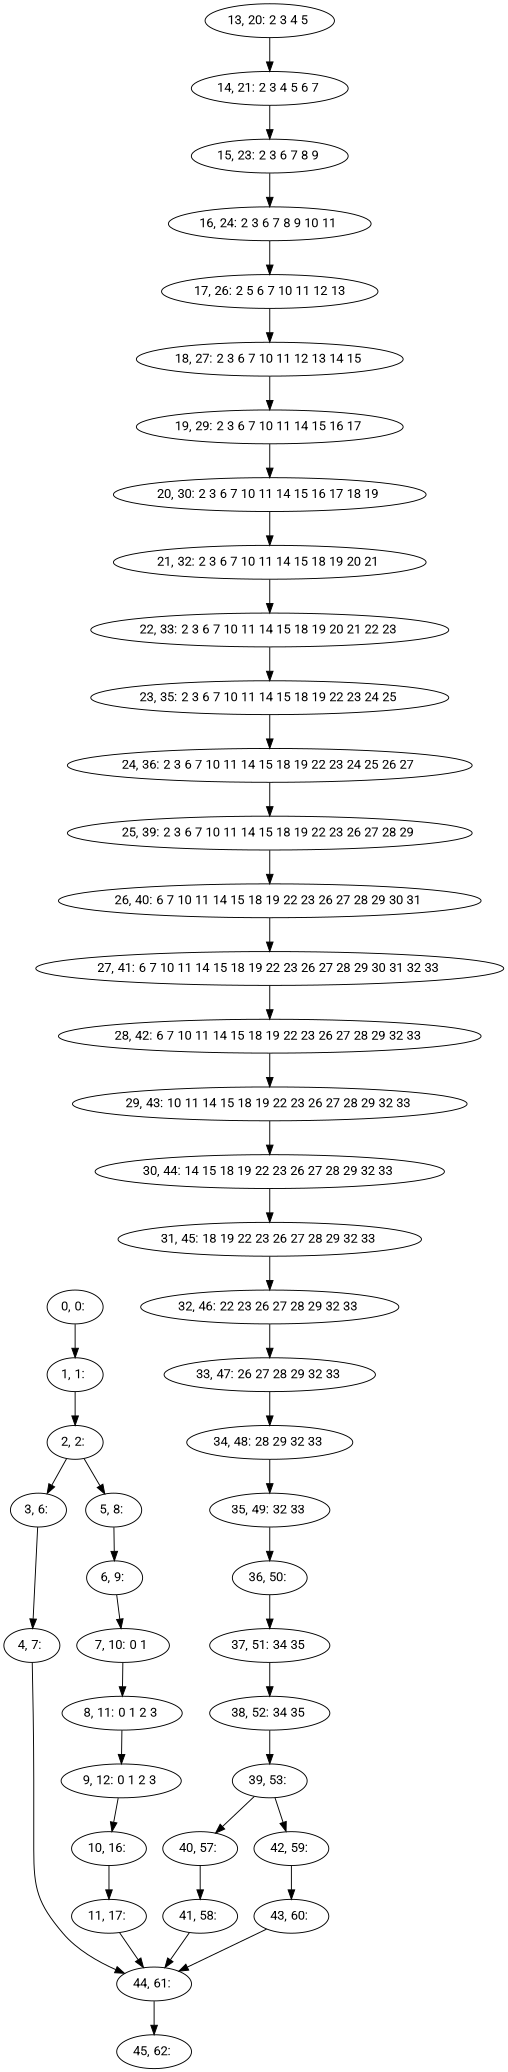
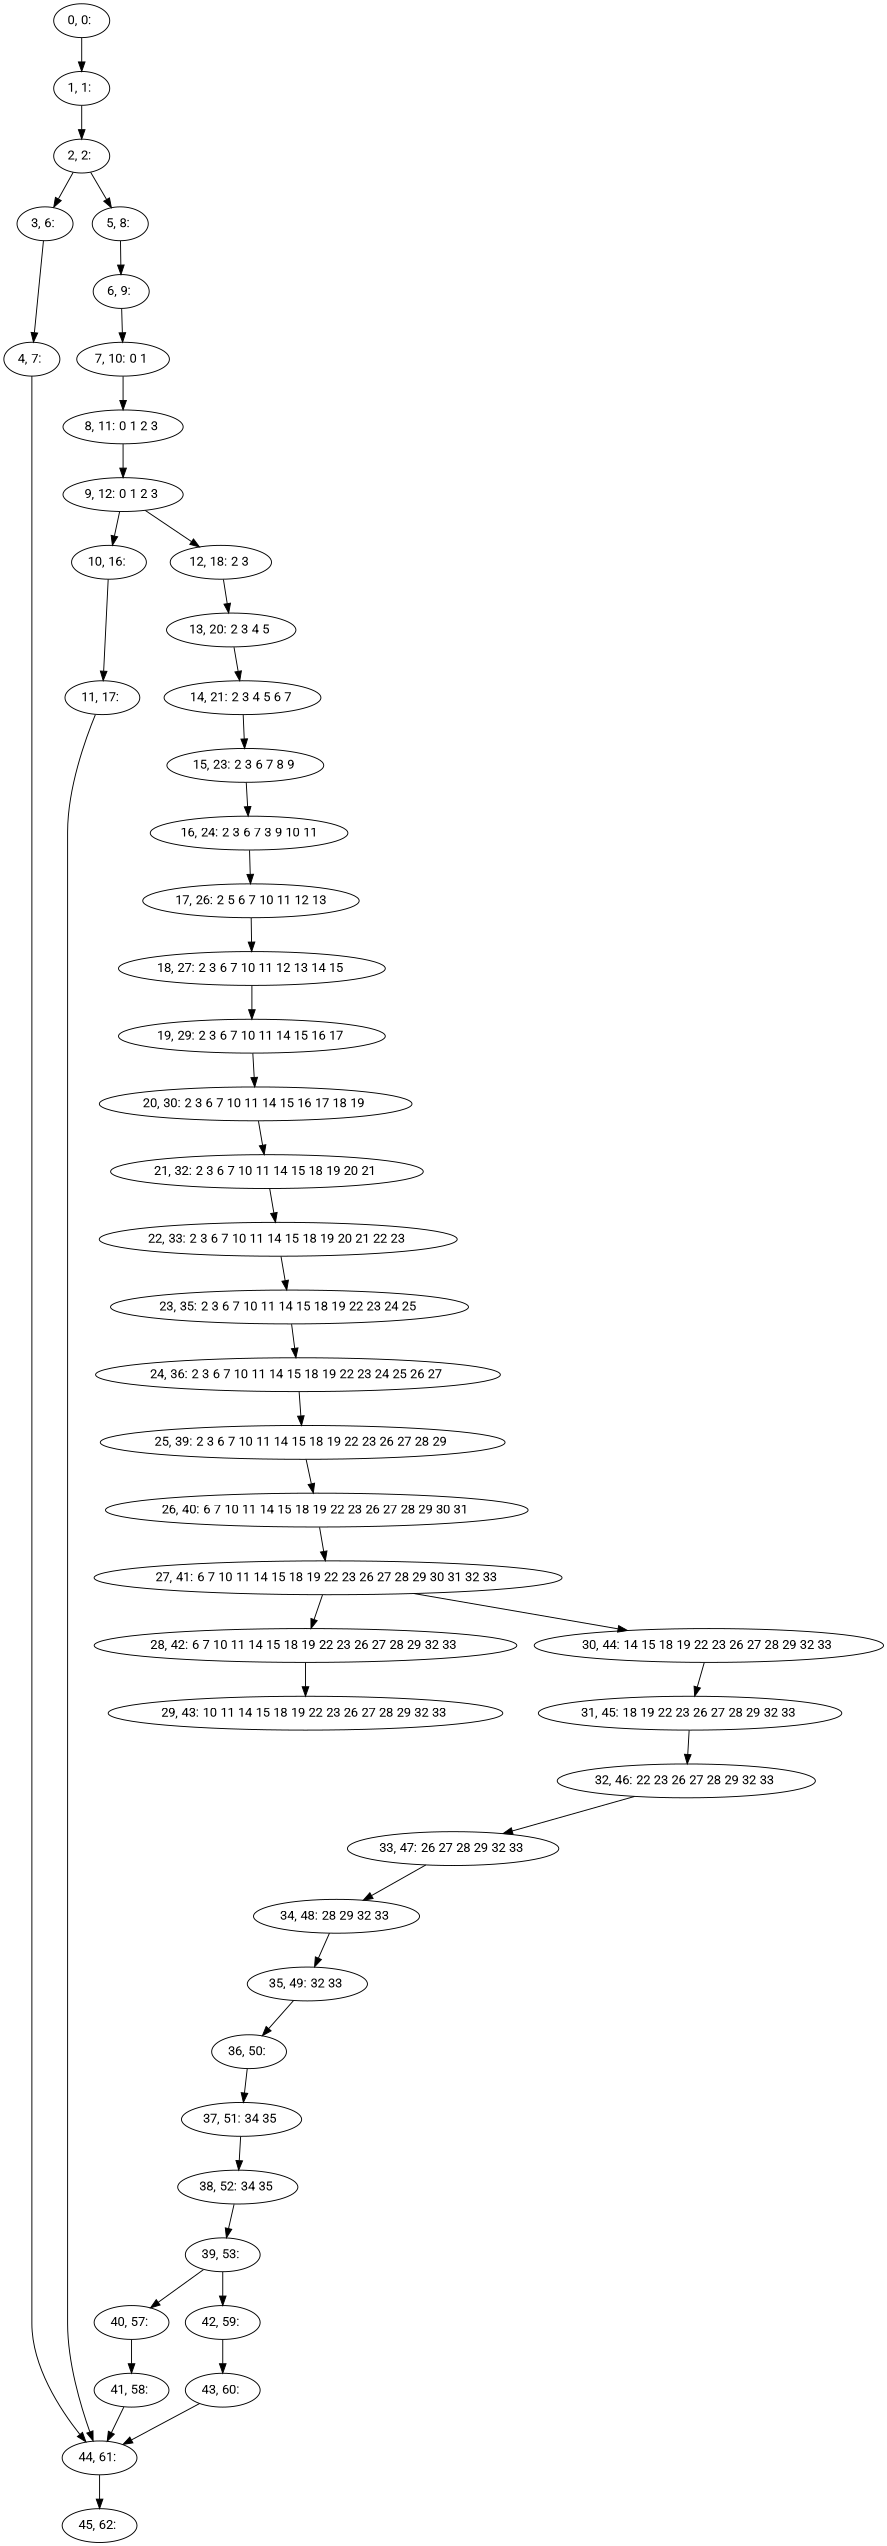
(270, 224) -> (249, 833)
none -> (221, 562)
(270, 1133) -> (516, 1611)
